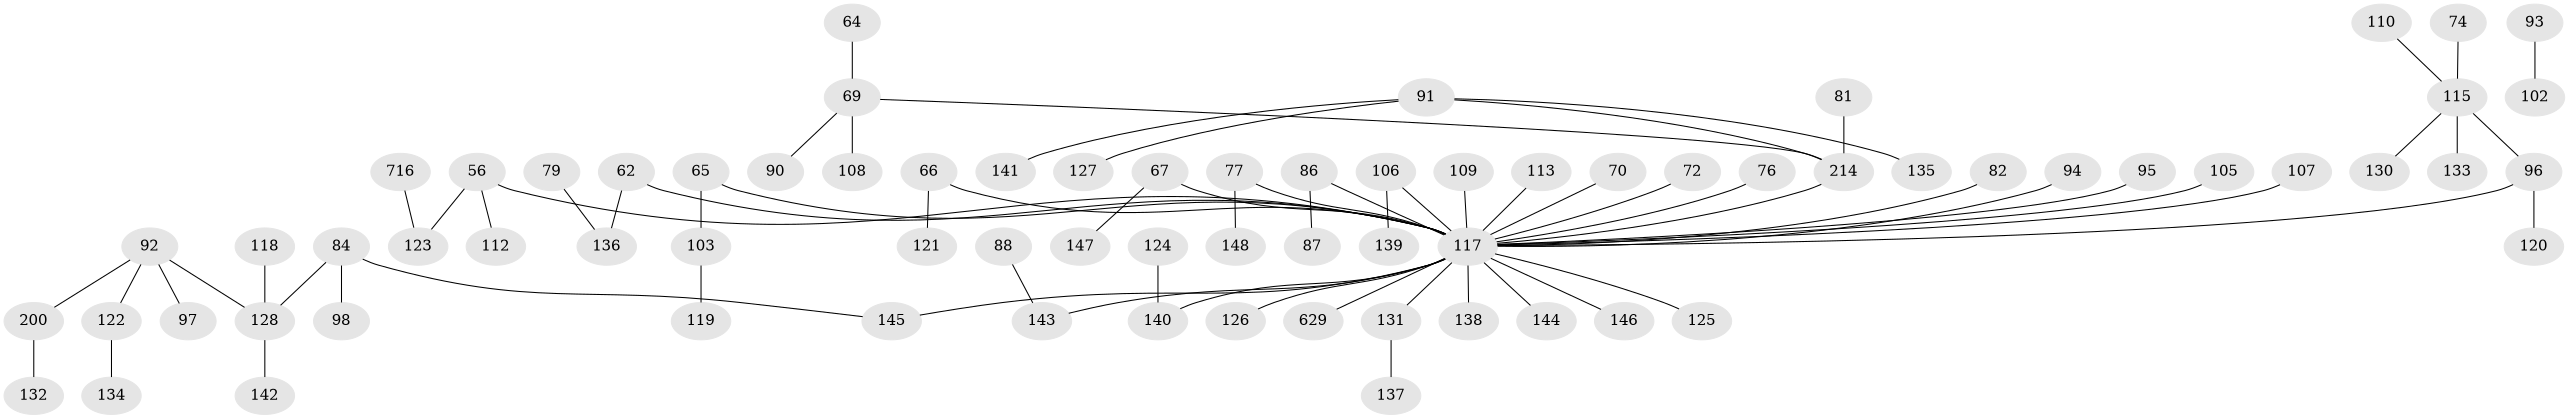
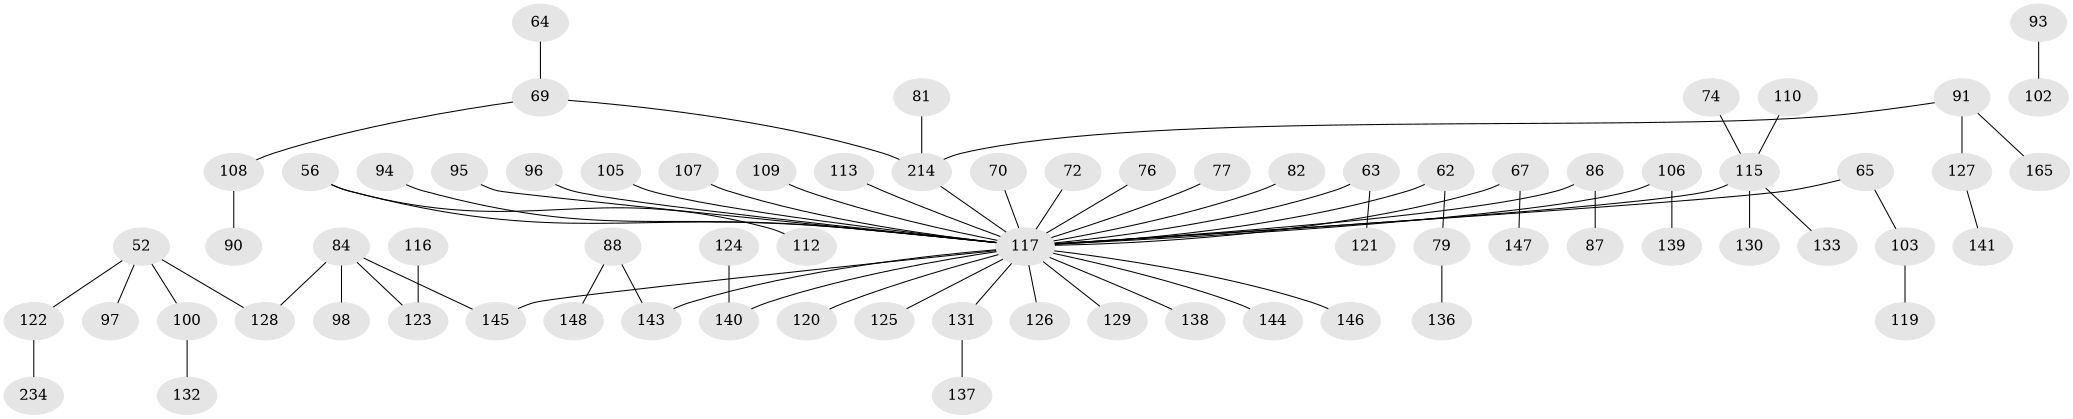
(1202, 120) -> (1972, 209)
(814, 135) -> (234, 209)
(2496, 135) -> (1392, 222)
(401, 172) -> (418, 247)
(929, 172) -> (1371, 172)
(1922, 172) -> (2040, 172)
(618, 204) -> (1444, 209)
(448, 209) -> (380, 284)
(2534, 209) -> (913, 279)
(1235, 215) -> (593, 284)
(150, 247) -> (142, 247)
(265, 247) -> none
(34, 321) -> (187, 321)
(1313, 321) -> (1118, 321)
(111, 396) -> (34, 396)
(265, 396) -> none
